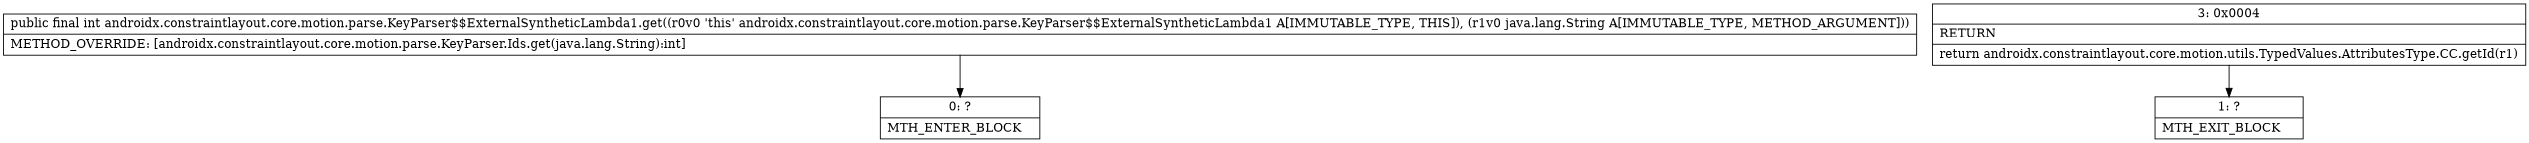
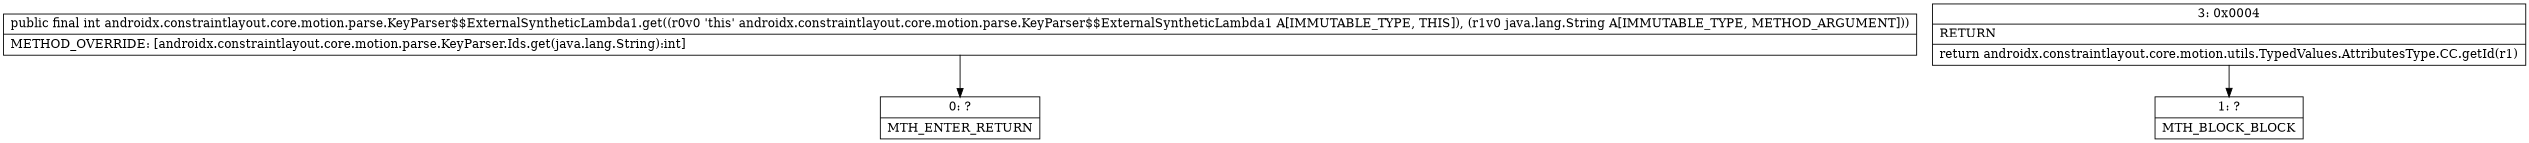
(955, 128) -> (960, 128)
(2222, 128) -> (2229, 128)
